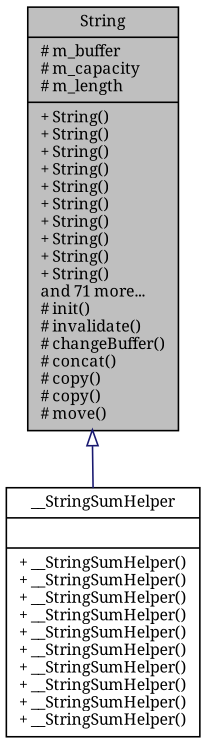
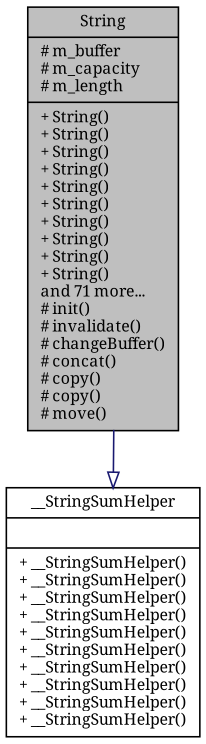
(93, 467) -> (114, 451)
